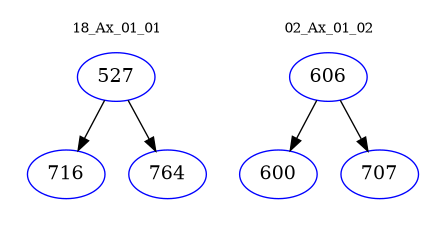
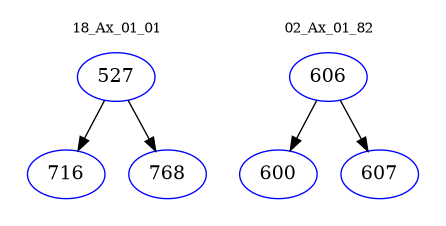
(329, 29) -> (329, 29)
(168, 174) -> (168, 174)
(380, 174) -> (380, 174)
